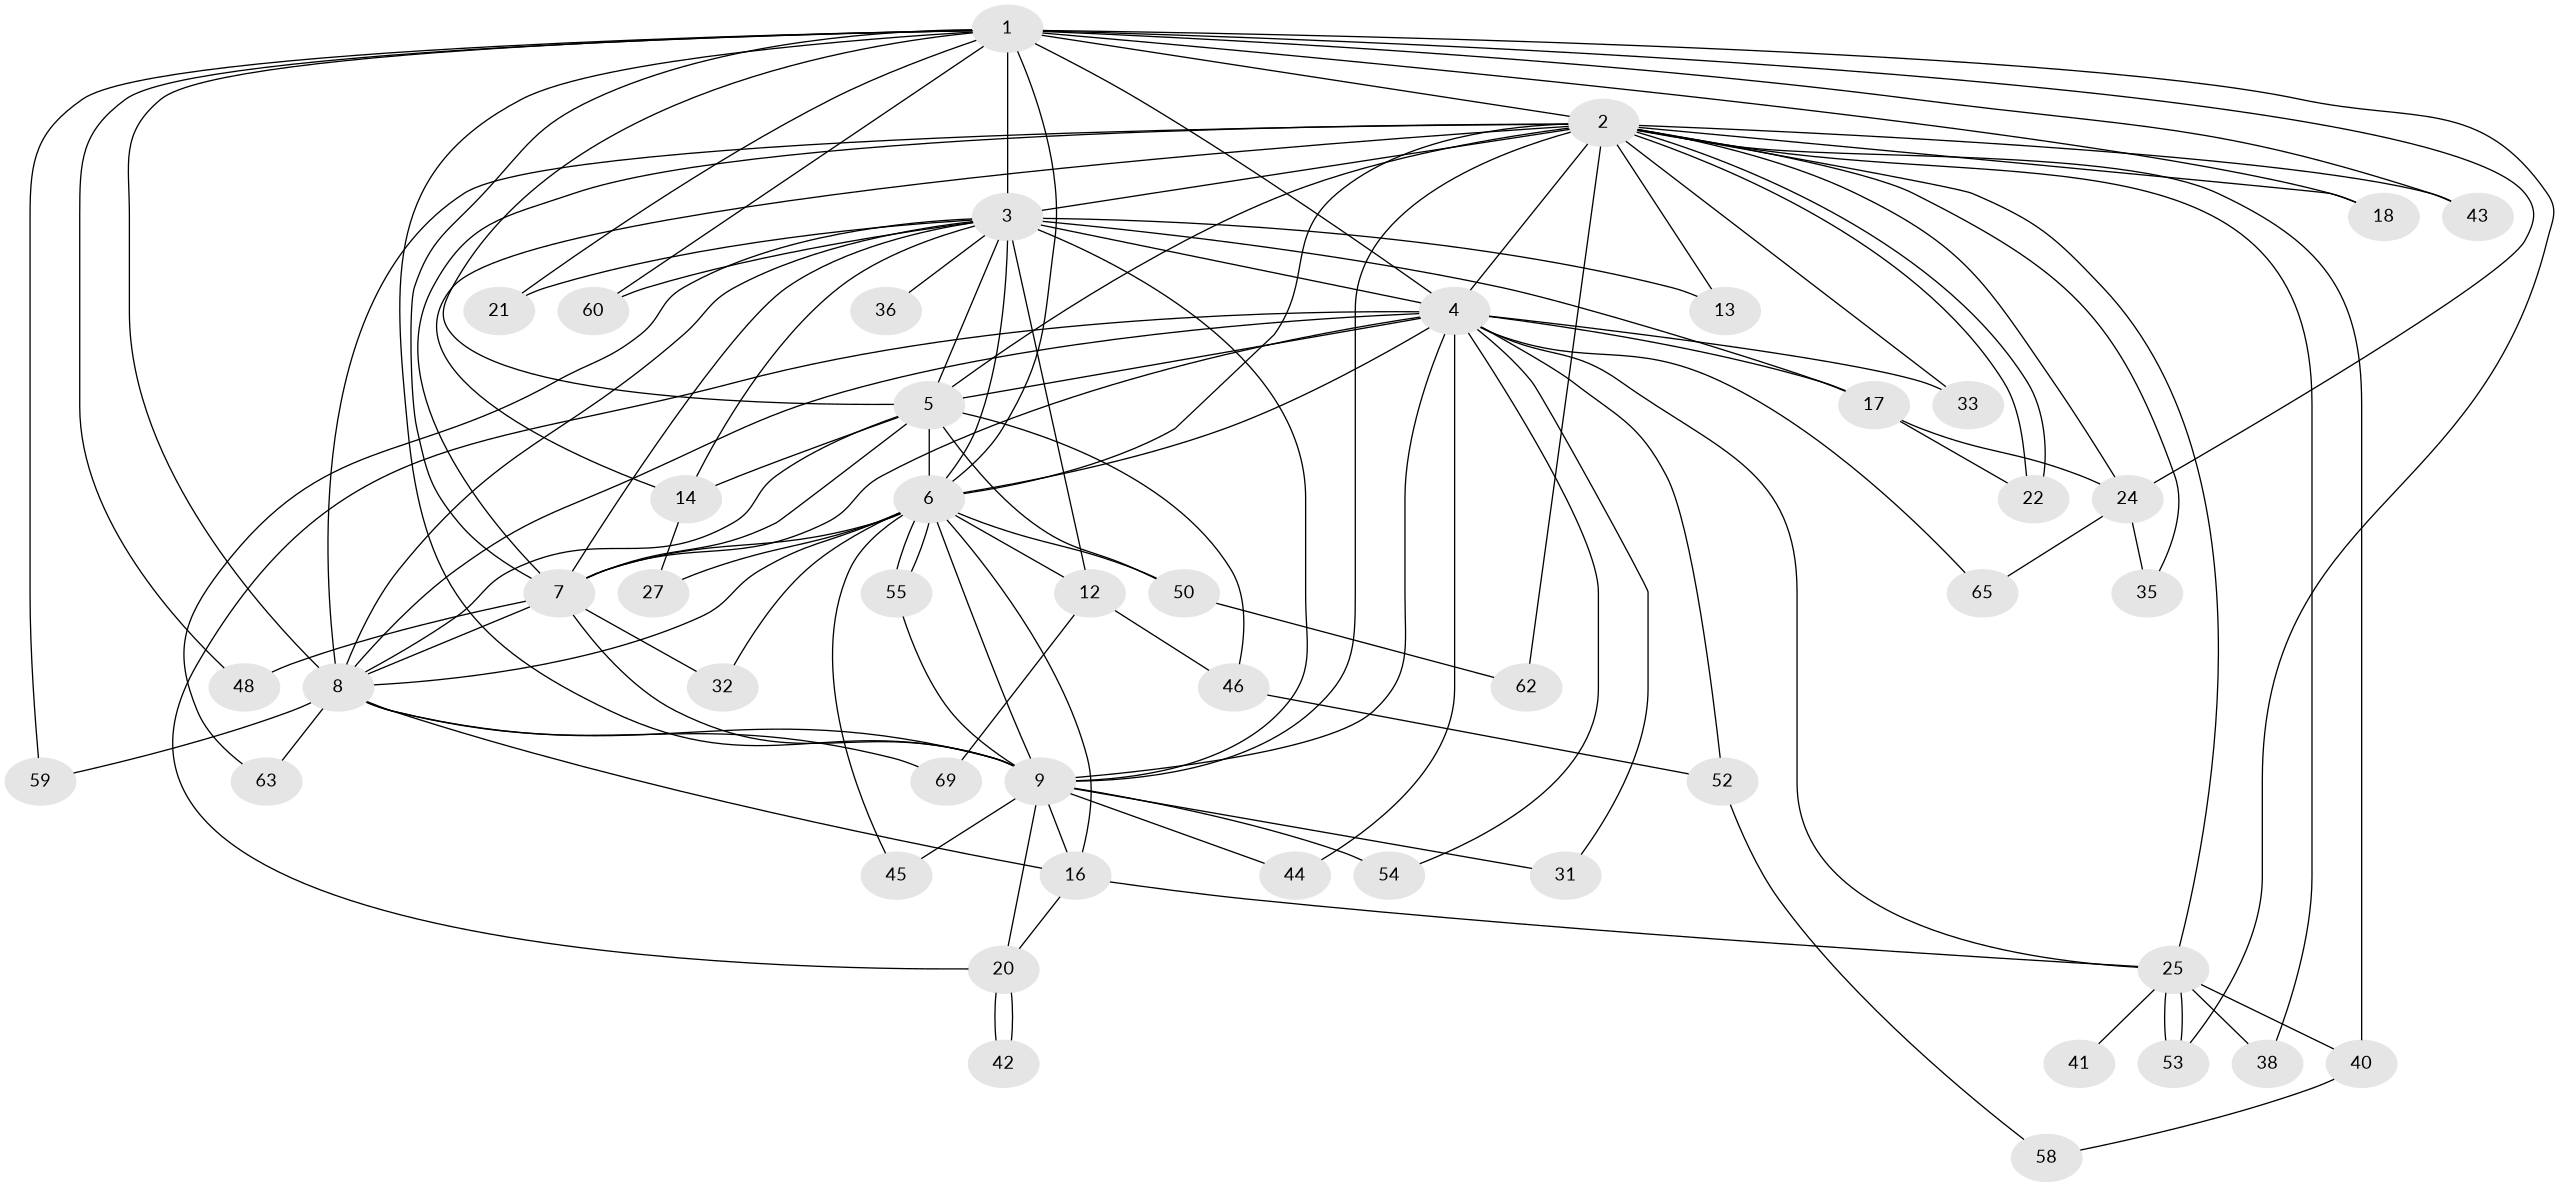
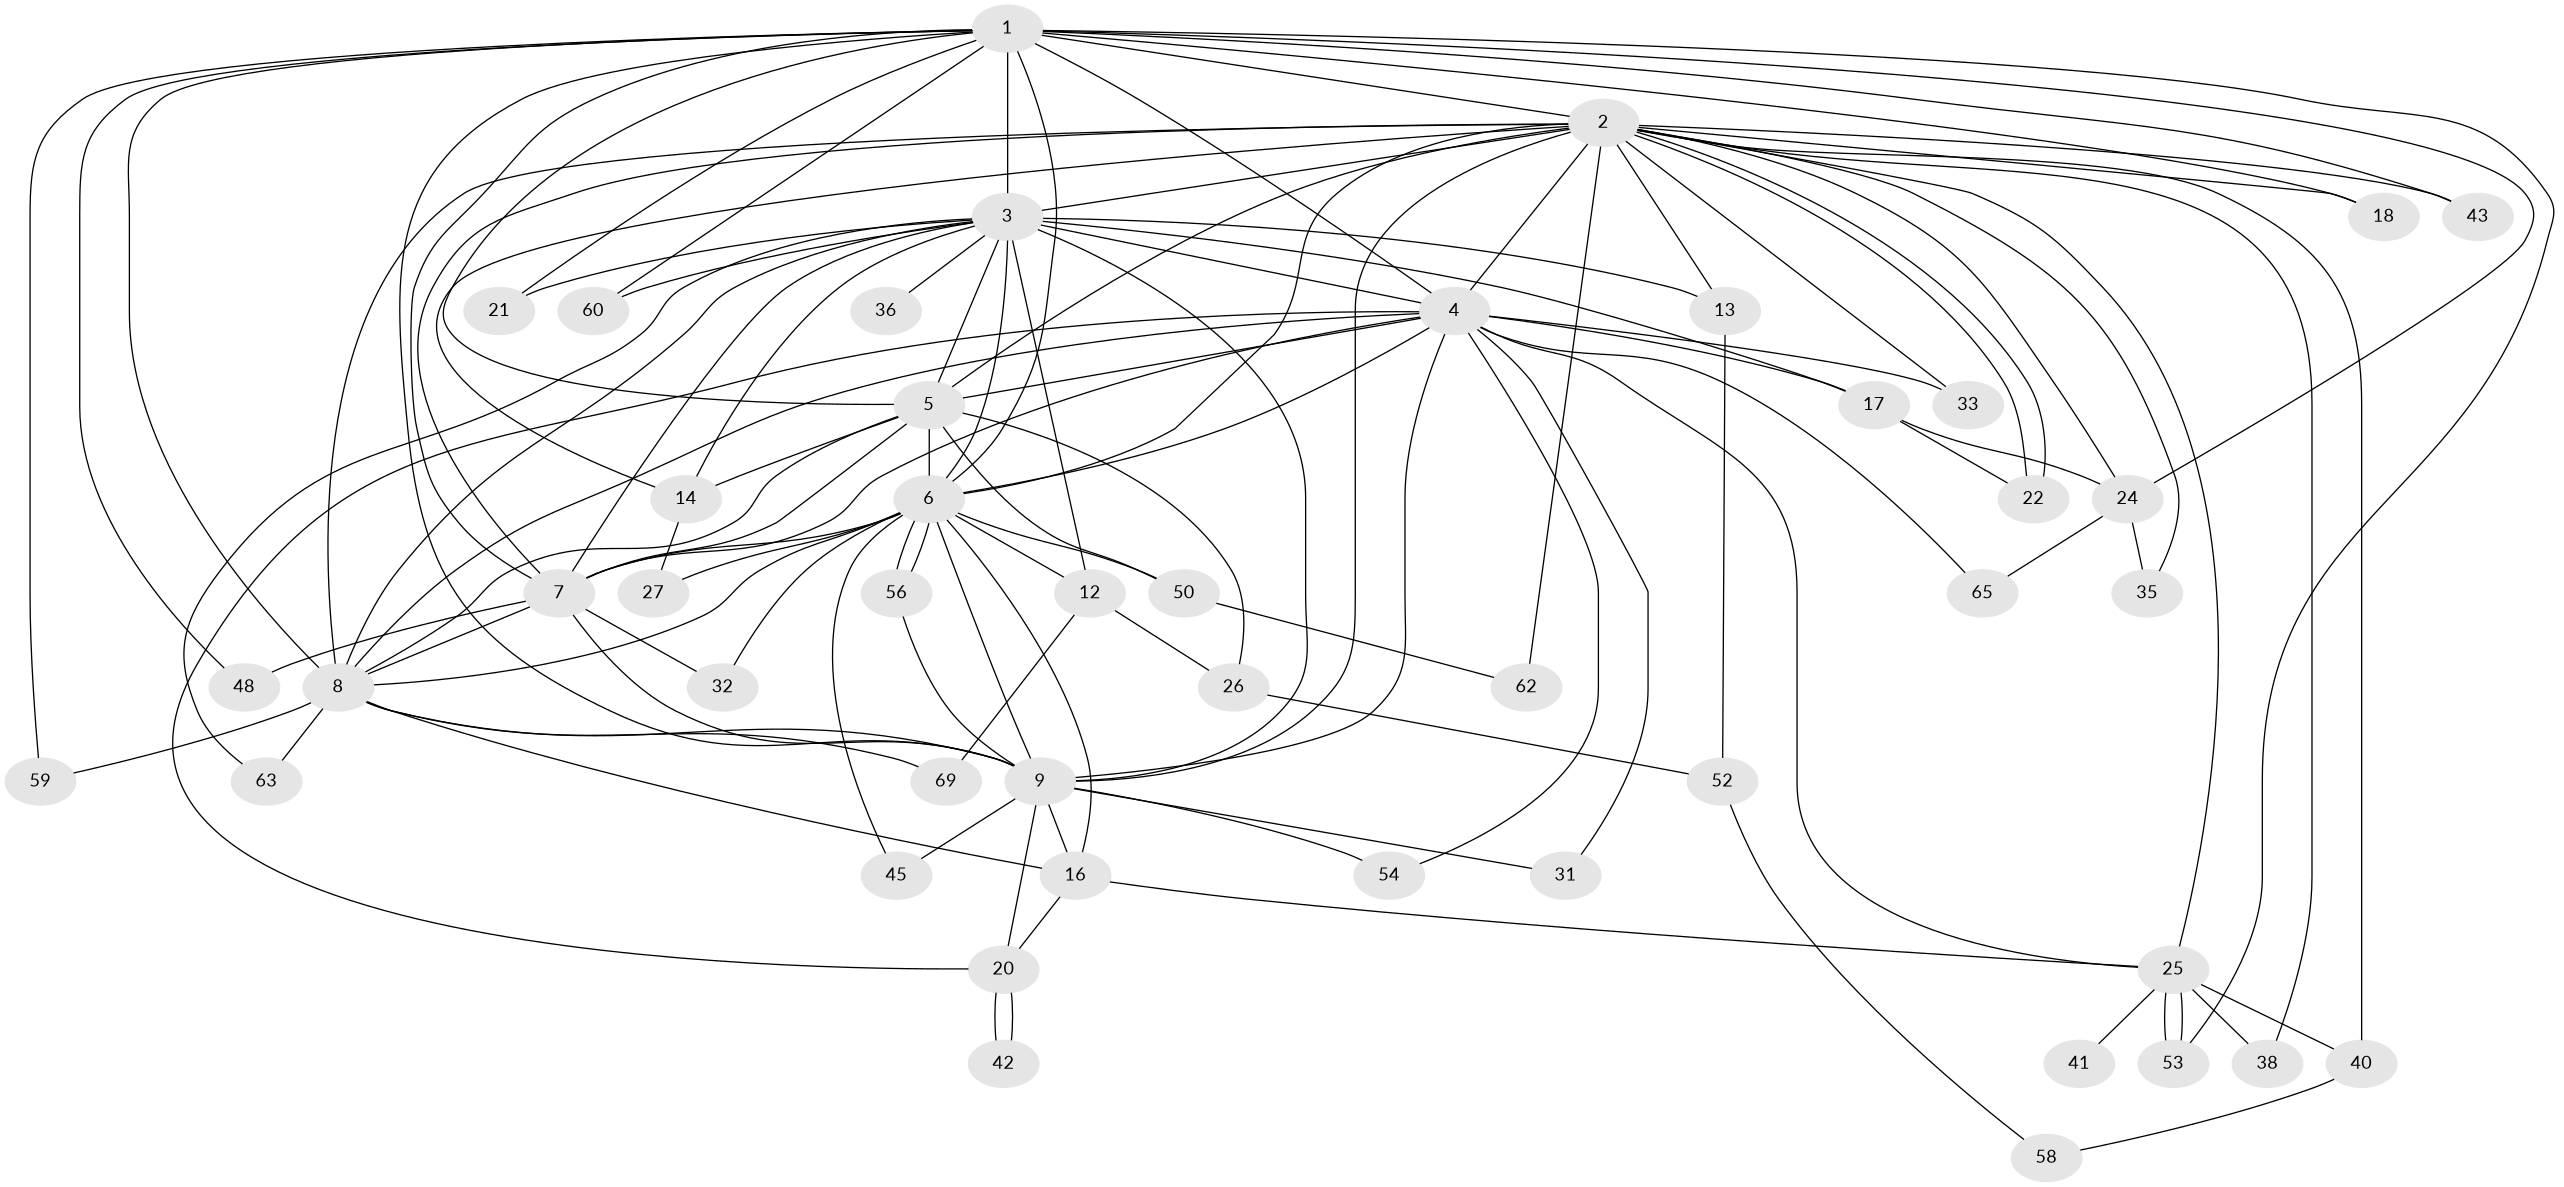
(1675, 498) -> (1724, 546)
(897, 593) -> (897, 593)
(1234, 687) -> (1234, 687)
(1295, 876) -> none
